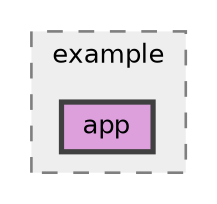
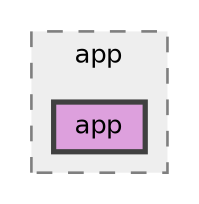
(109, 56) -> (99, 56)
